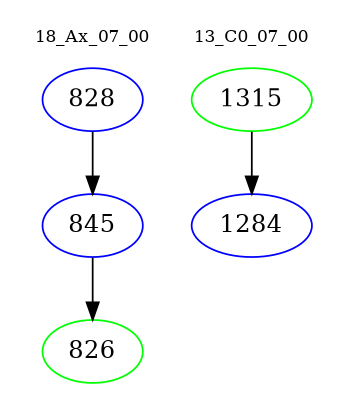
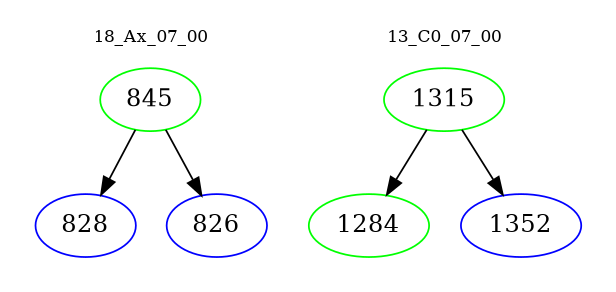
(93, 154) -> (122, 154)
(93, 226) -> (150, 100)
(252, 226) -> (369, 226)
none -> (521, 226)
(93, 351) -> (217, 226)
